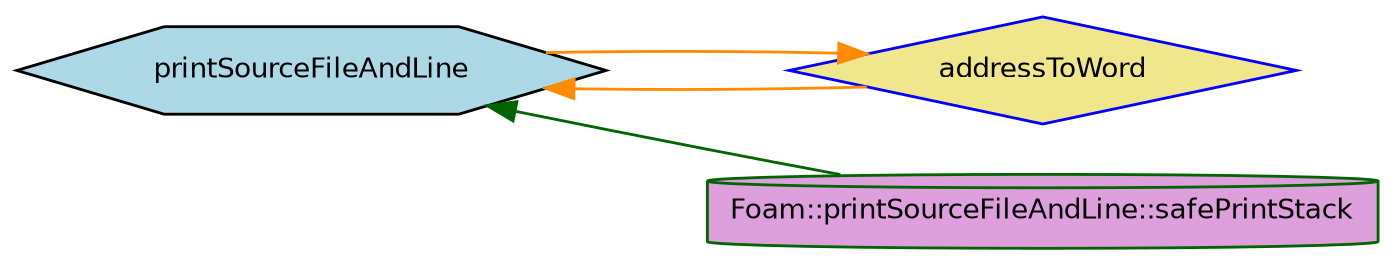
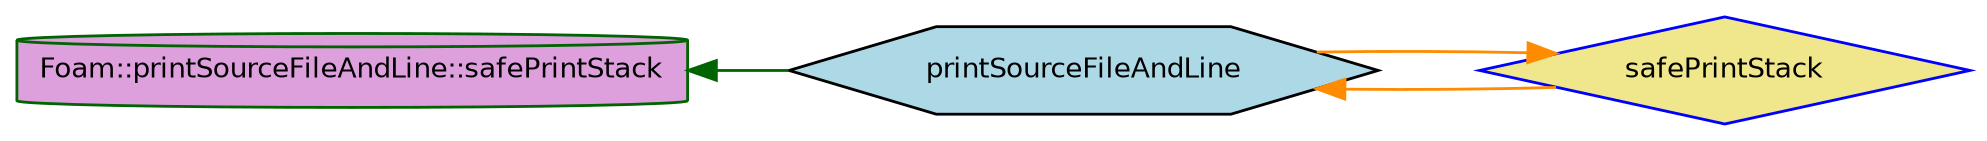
(1043, 70) -> (1725, 70)
(678, 144) -> (753, 70)
